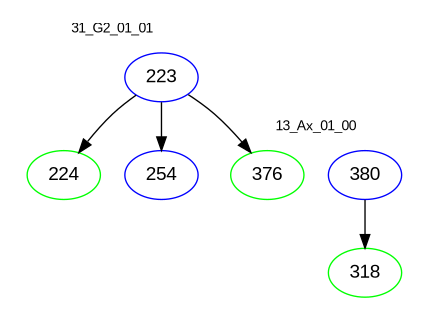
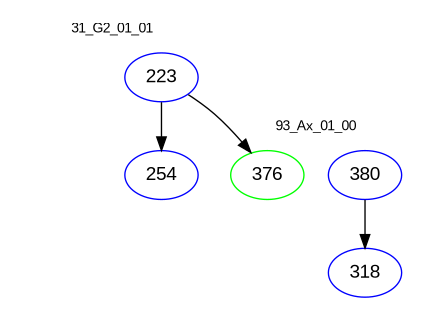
(316, 127) -> (316, 127)
(64, 175) -> none
(365, 273) -> (365, 273)
